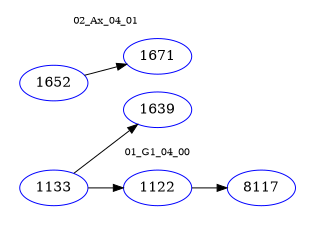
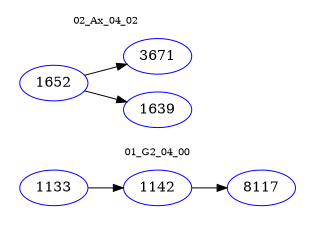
(106, 21) -> (106, 21)
(158, 56) -> (158, 56)
(102, 152) -> (101, 95)
(158, 153) -> (158, 153)
(158, 188) -> (158, 188)
